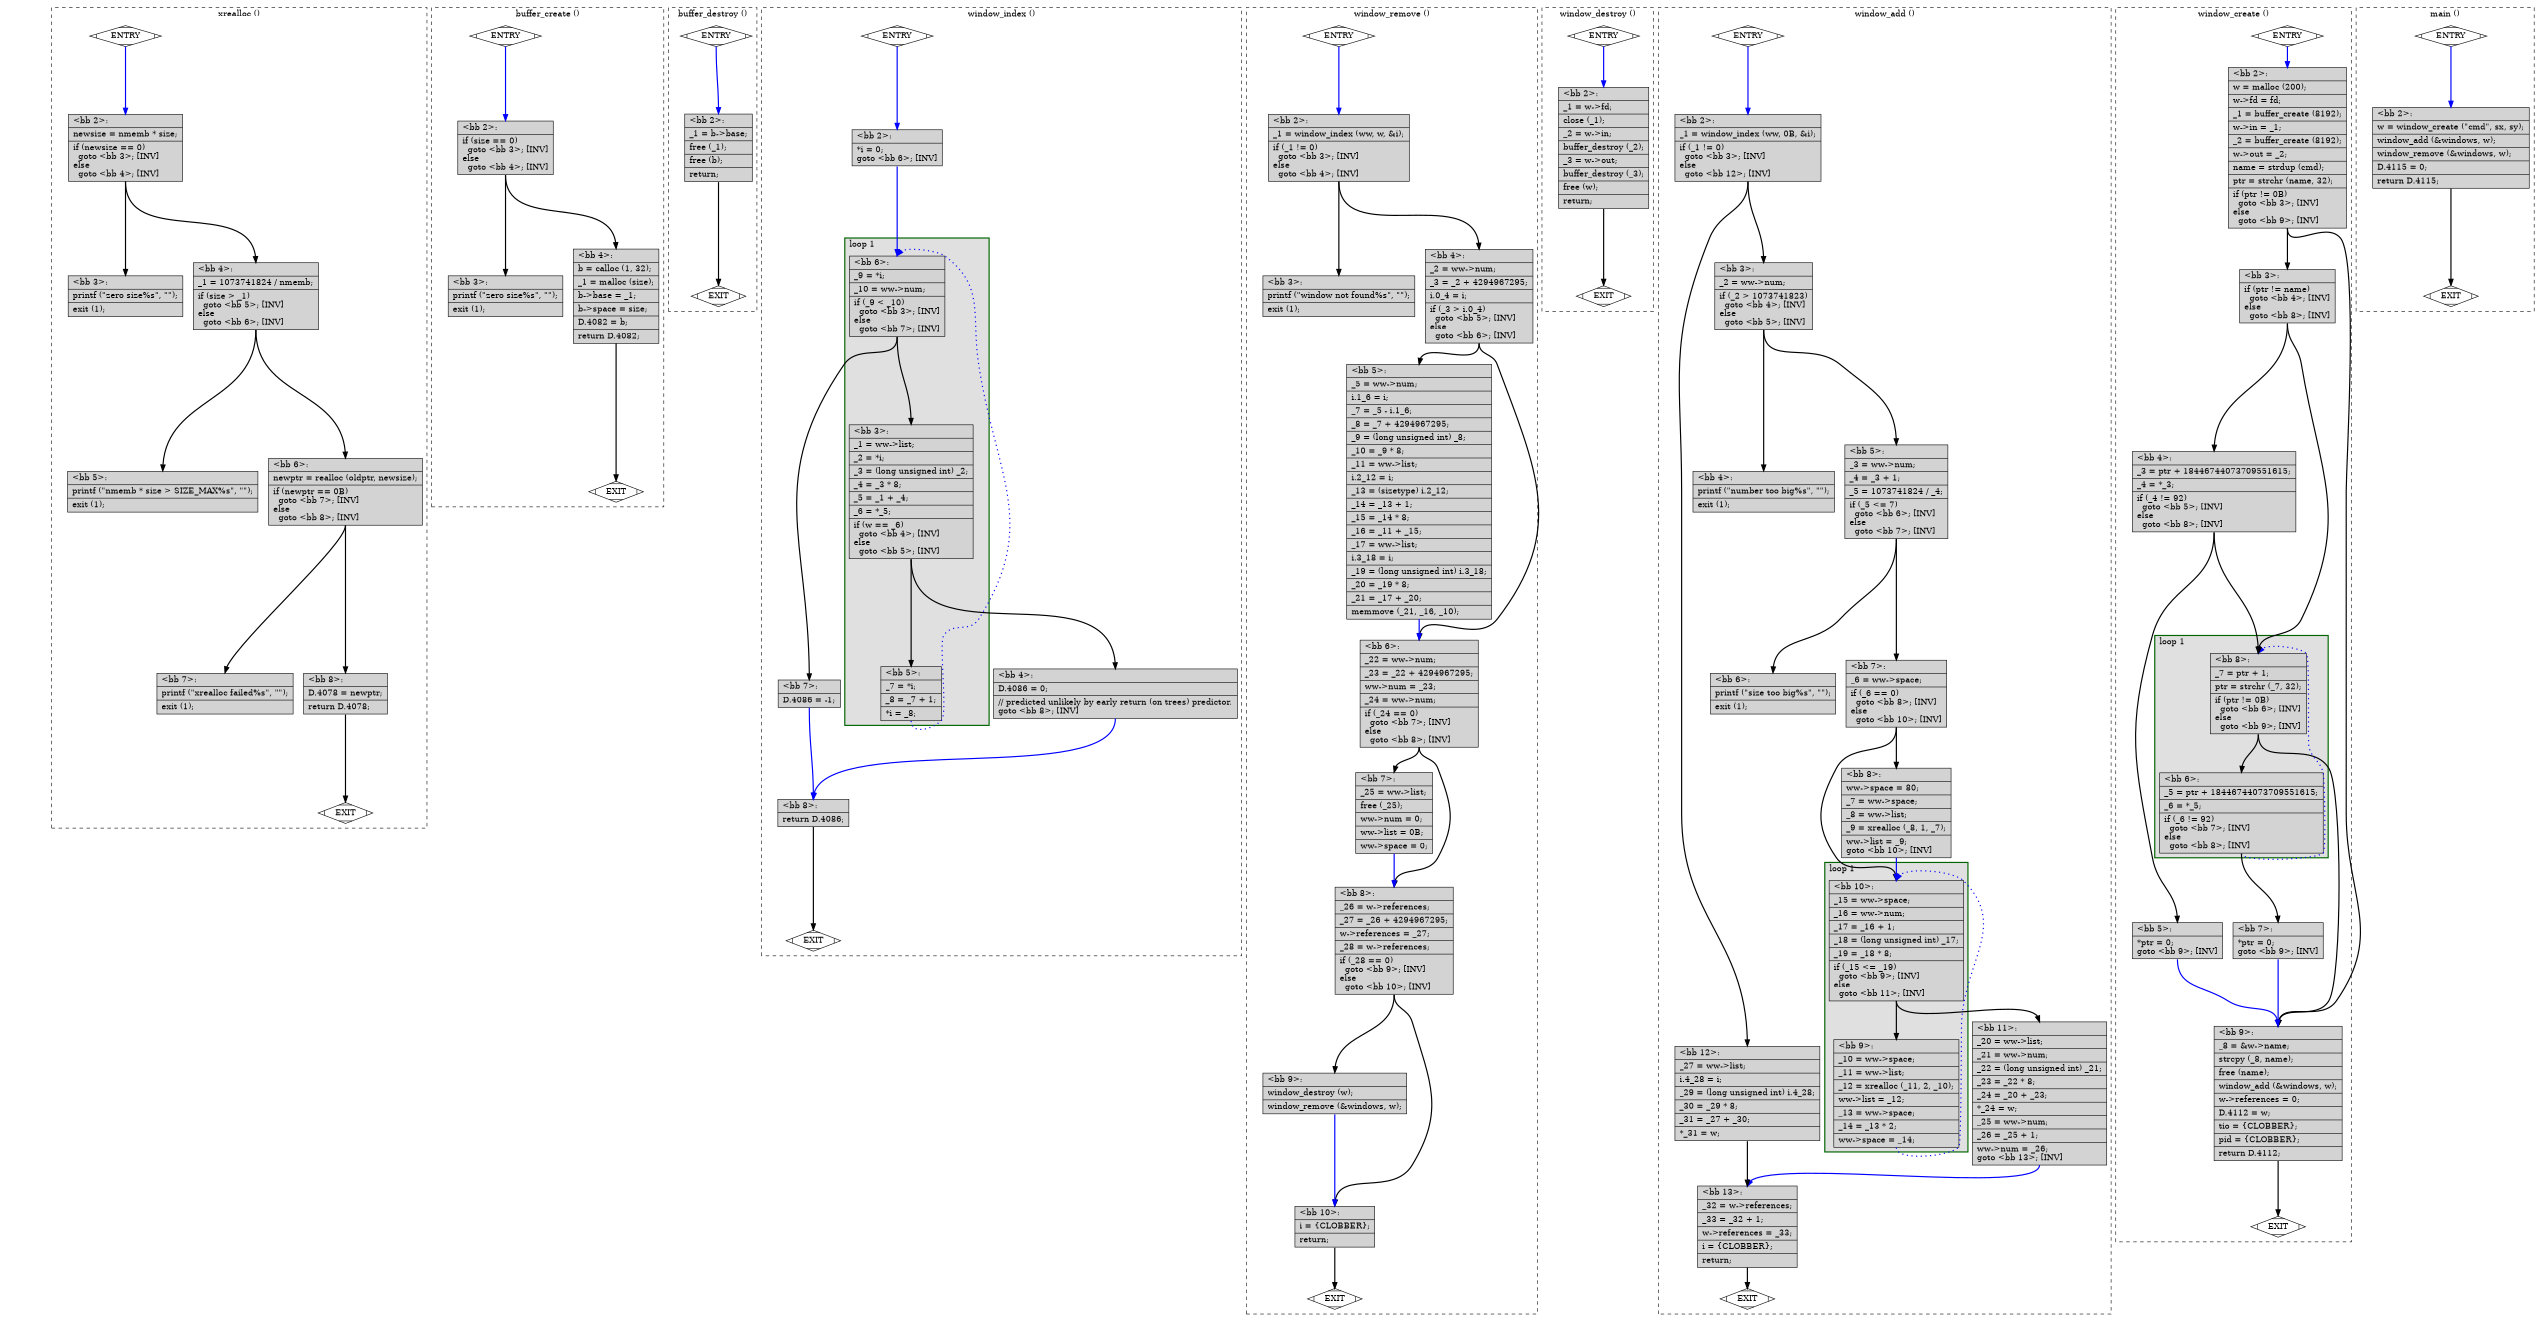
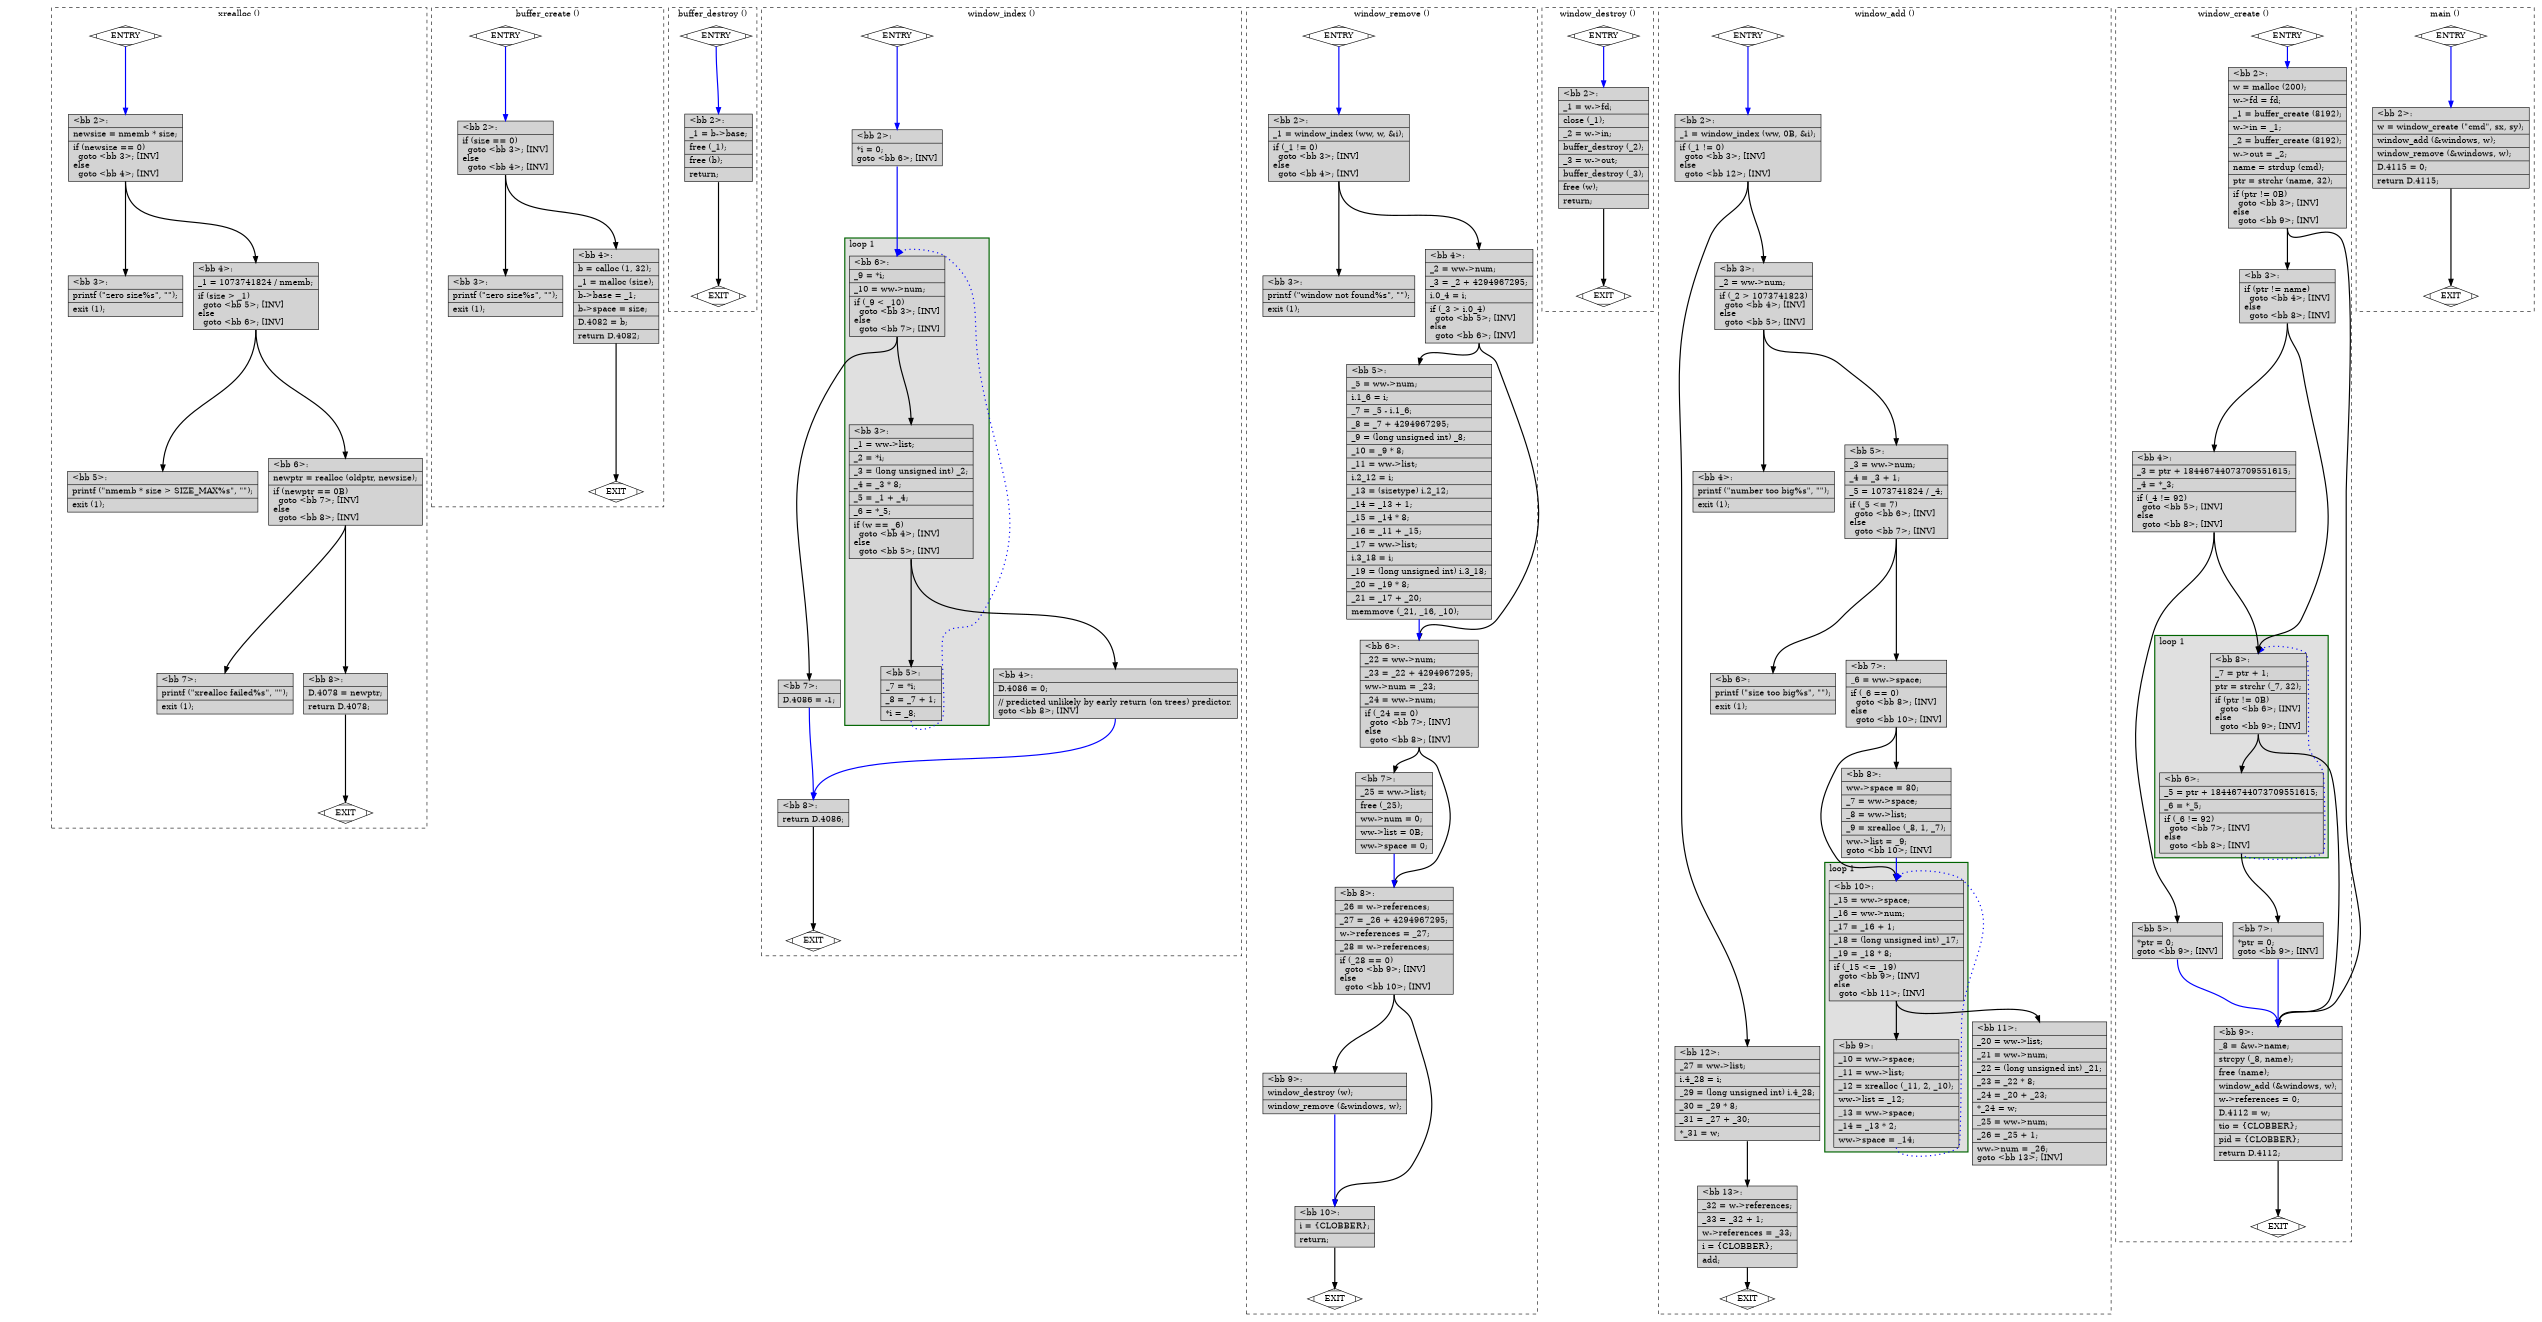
(1896, 1176) -> none
(1717, 1260) -> (1711, 1260)
